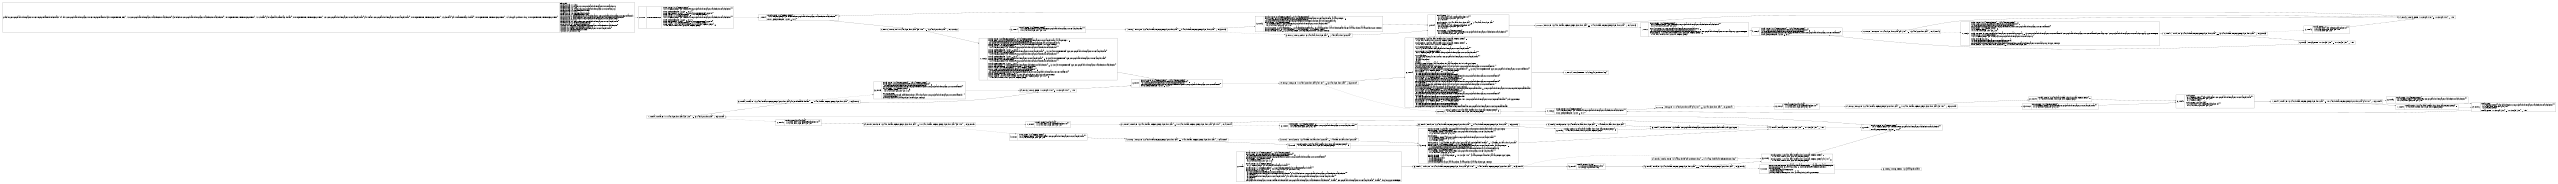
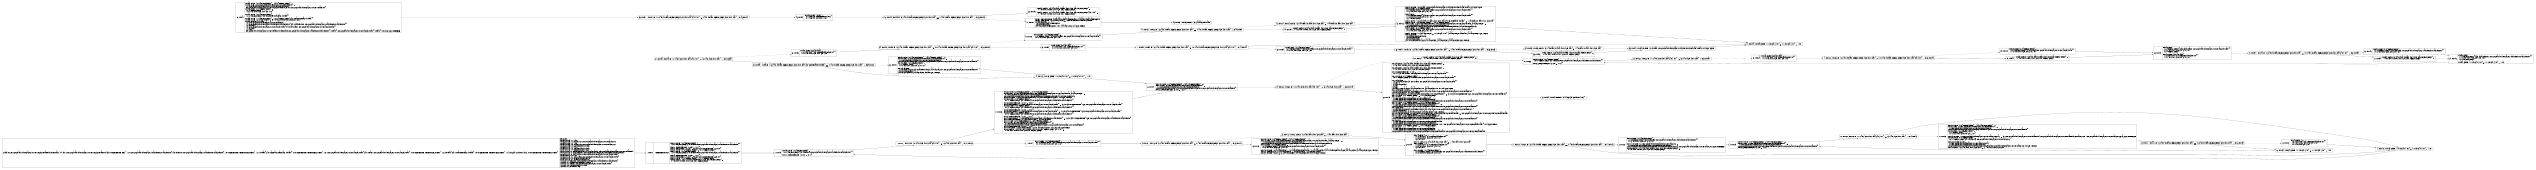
(1902, 128) -> none
(1437, 158) -> (1416, 36)
(1695, 159) -> none
